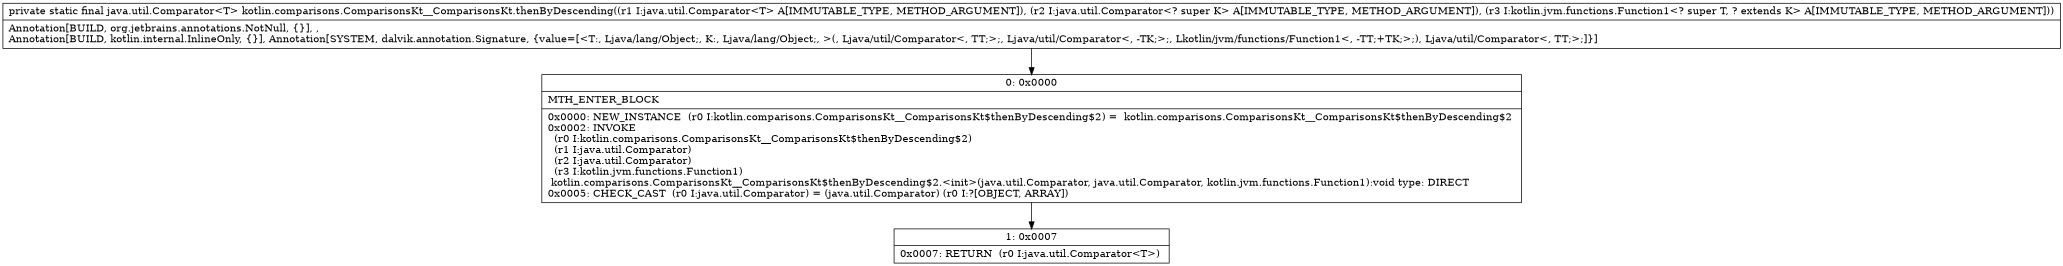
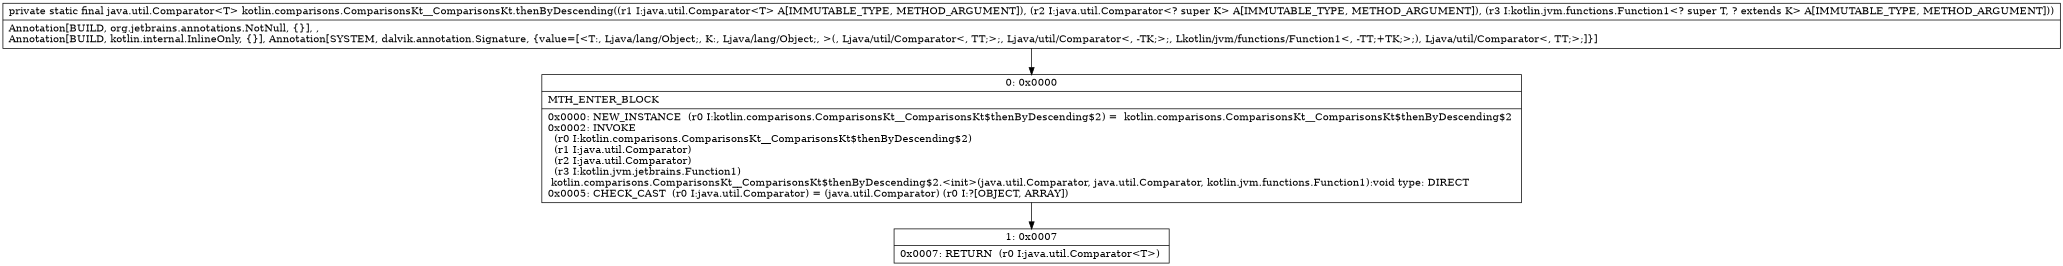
(645, 172) -> (644, 172)
